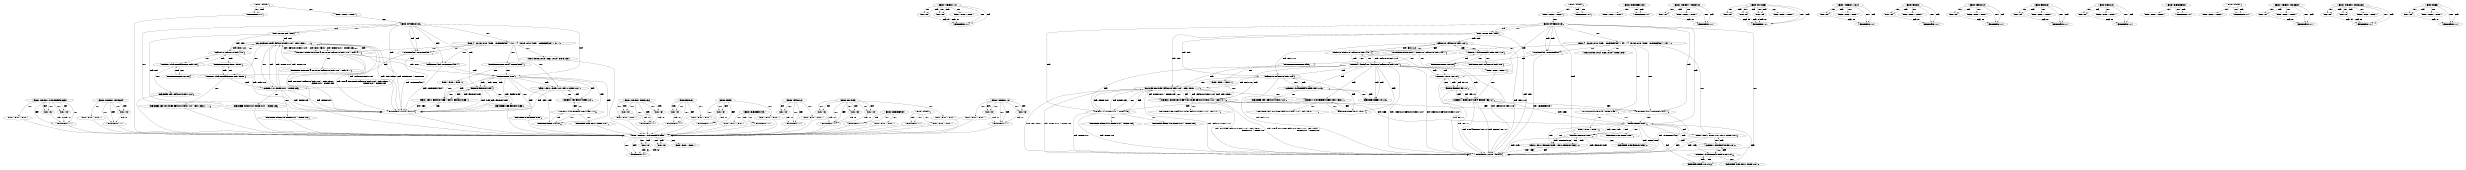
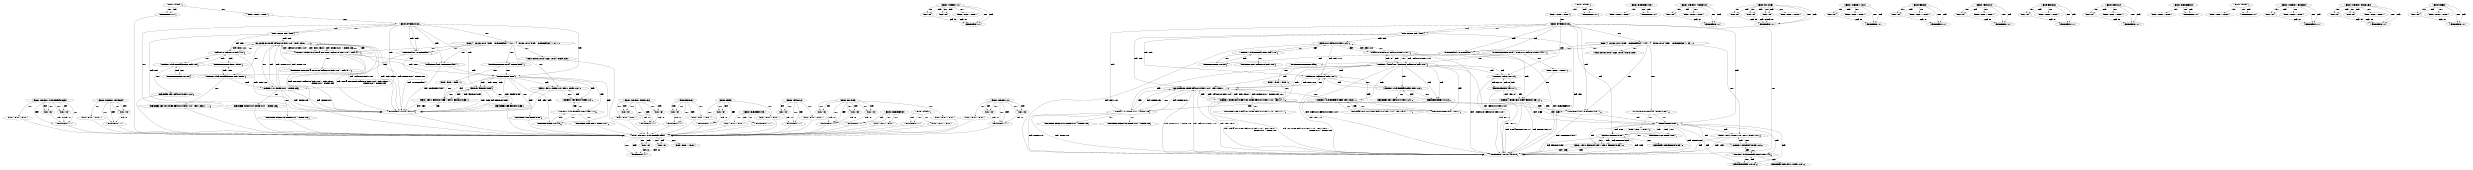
(1370, 59) -> (1389, 59)
(1452, 69) -> (1487, 57)
(1447, 83) -> (1507, 83)
